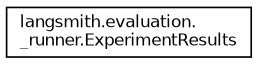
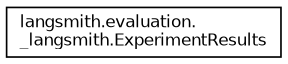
(129, 32) -> (144, 32)
